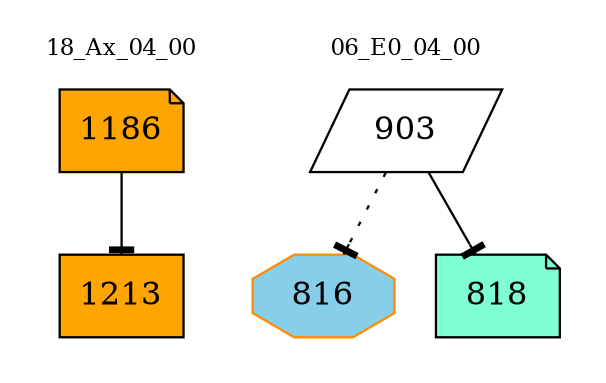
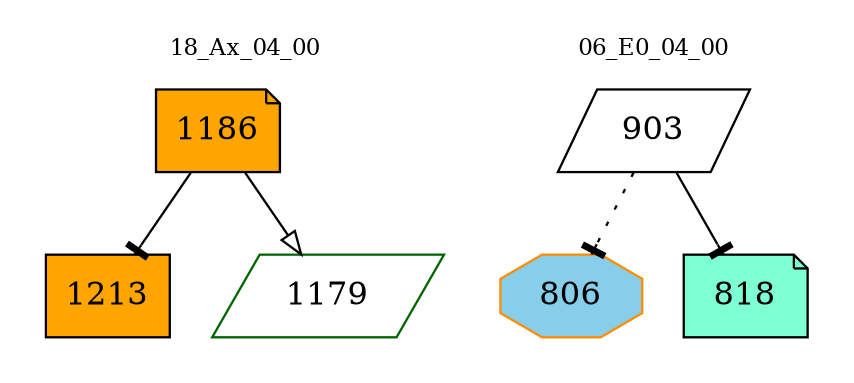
(324, 296) -> (571, 296)
none -> (328, 296)
